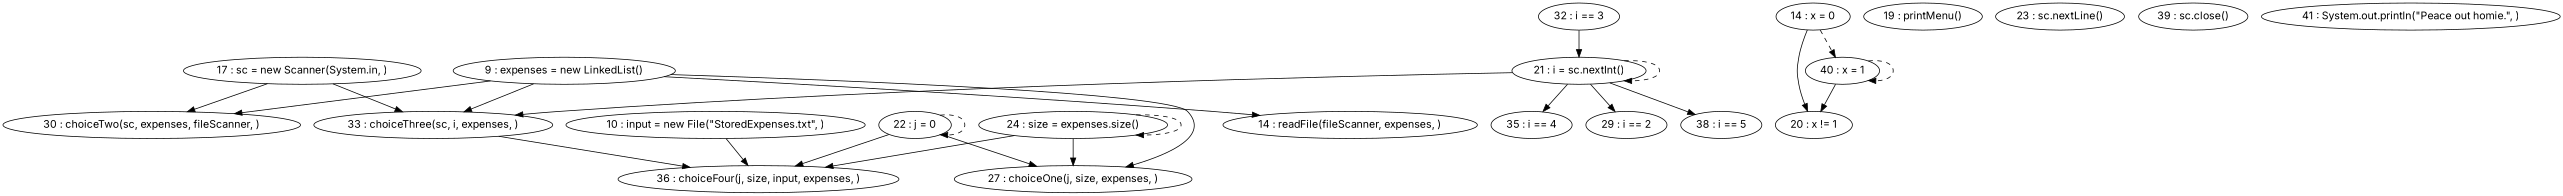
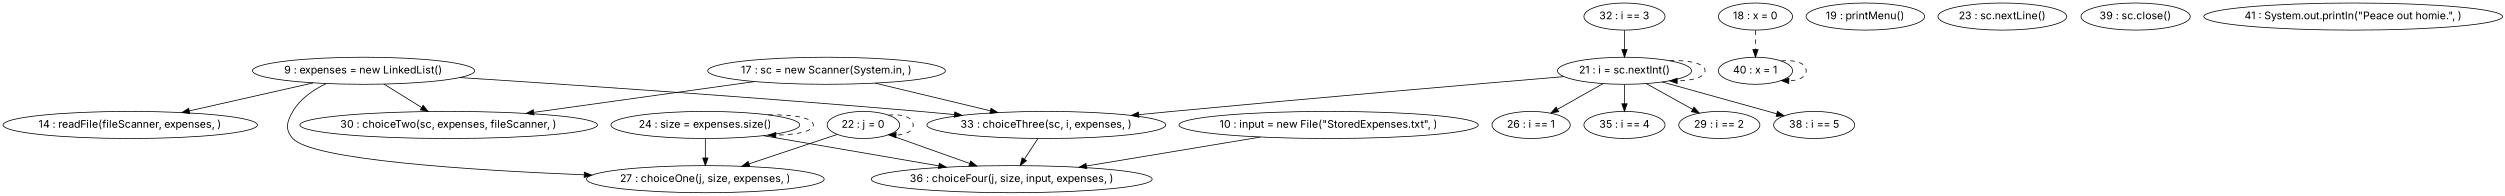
(1813, 17) -> (1755, 17)
none -> (1531, 125)
(1814, 125) -> none
